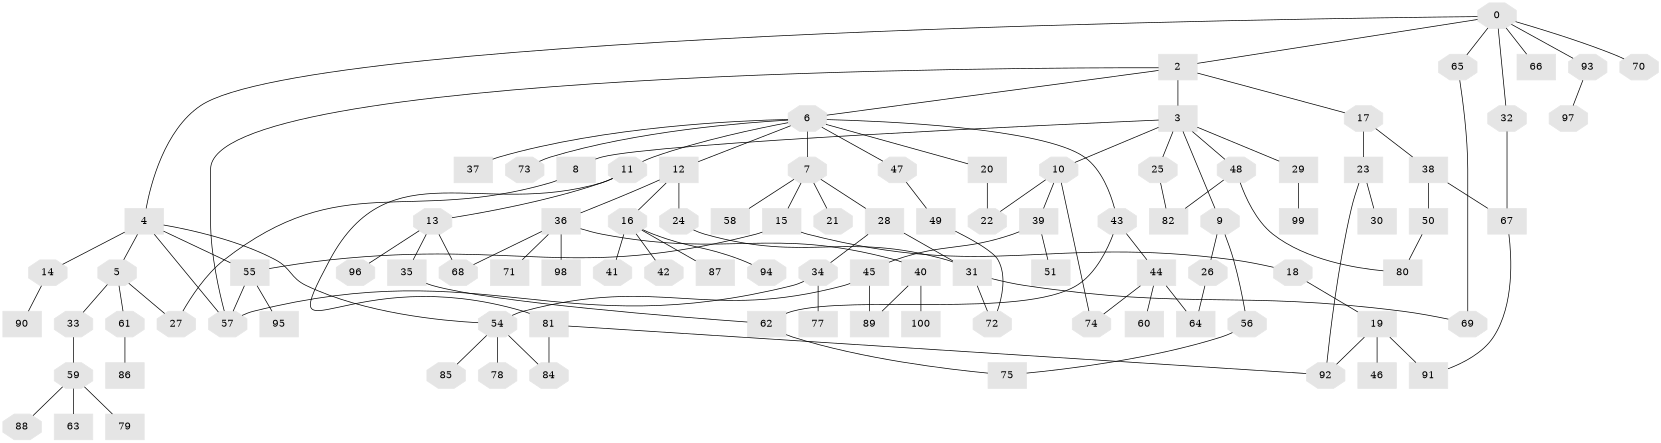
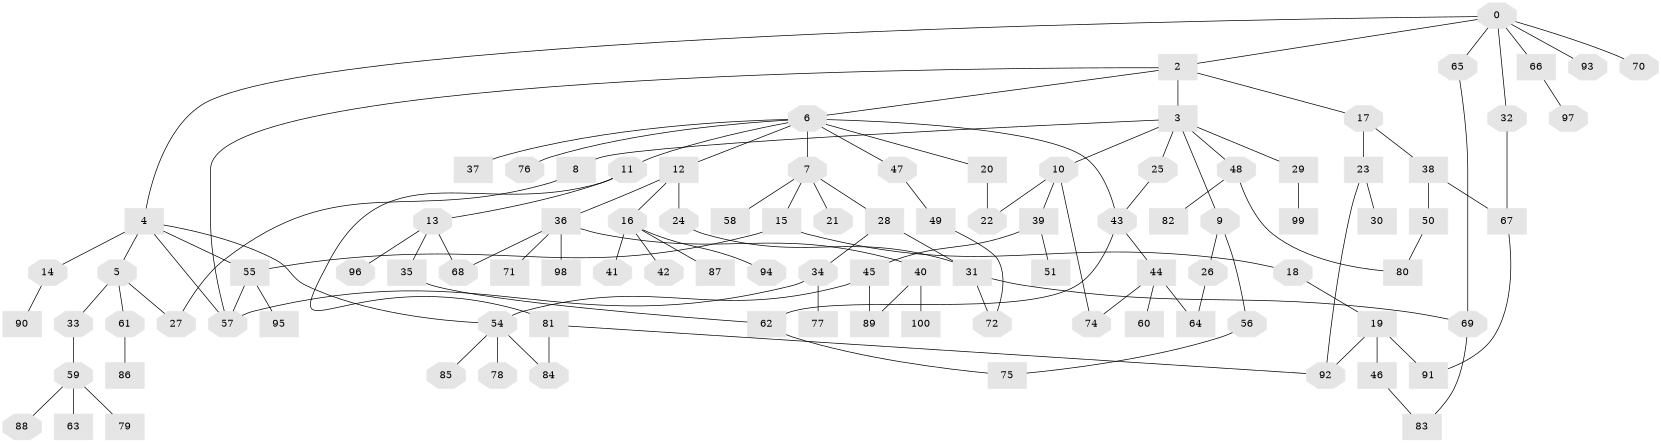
(1578, 93) -> (1552, 93)
(525, 170) -> (525, 170)
(1163, 196) -> (1138, 195)
none -> (1422, 427)
